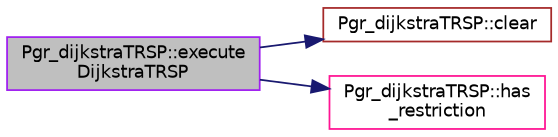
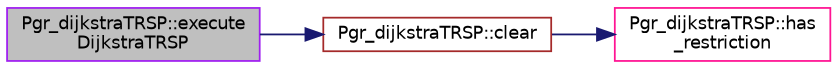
(286, 83) -> (574, 34)
